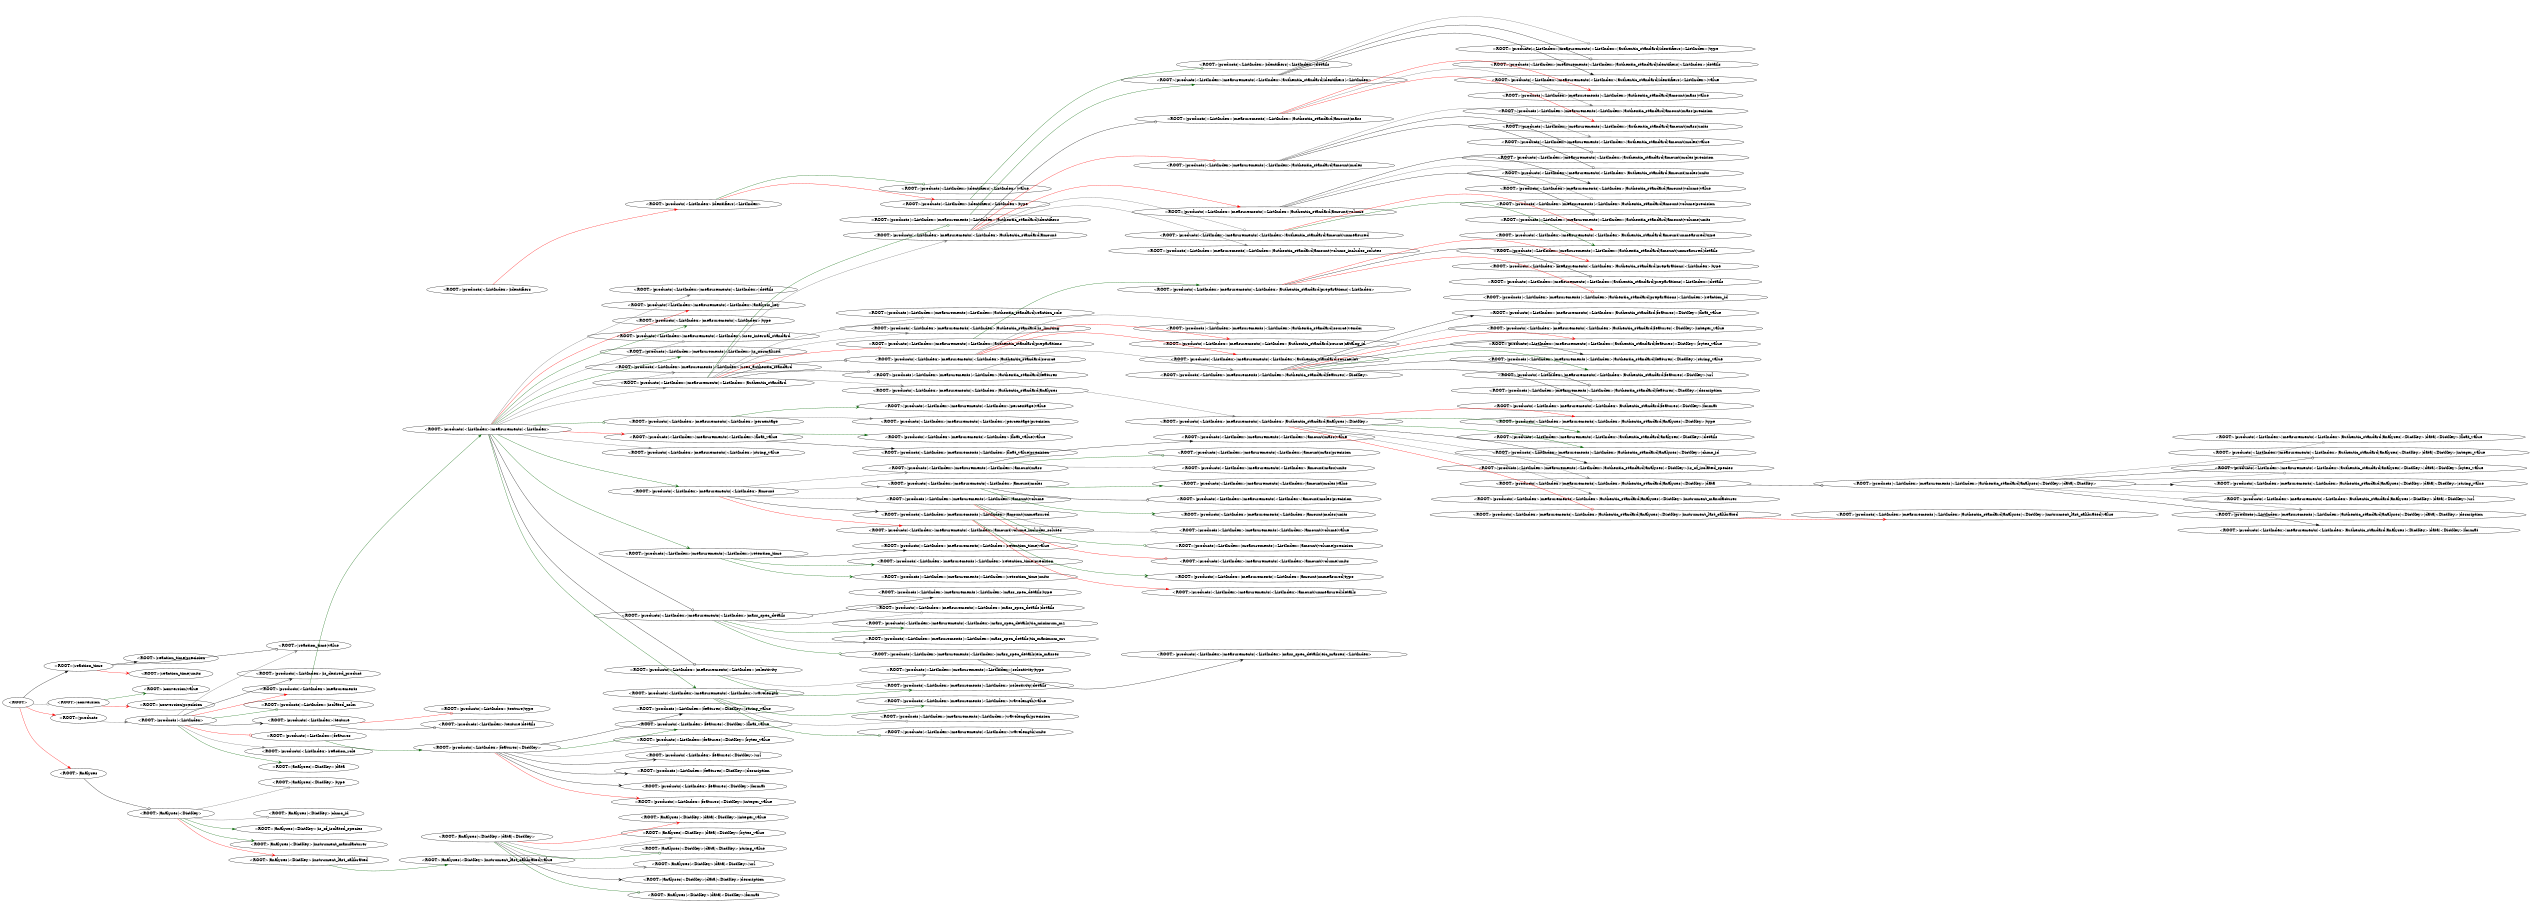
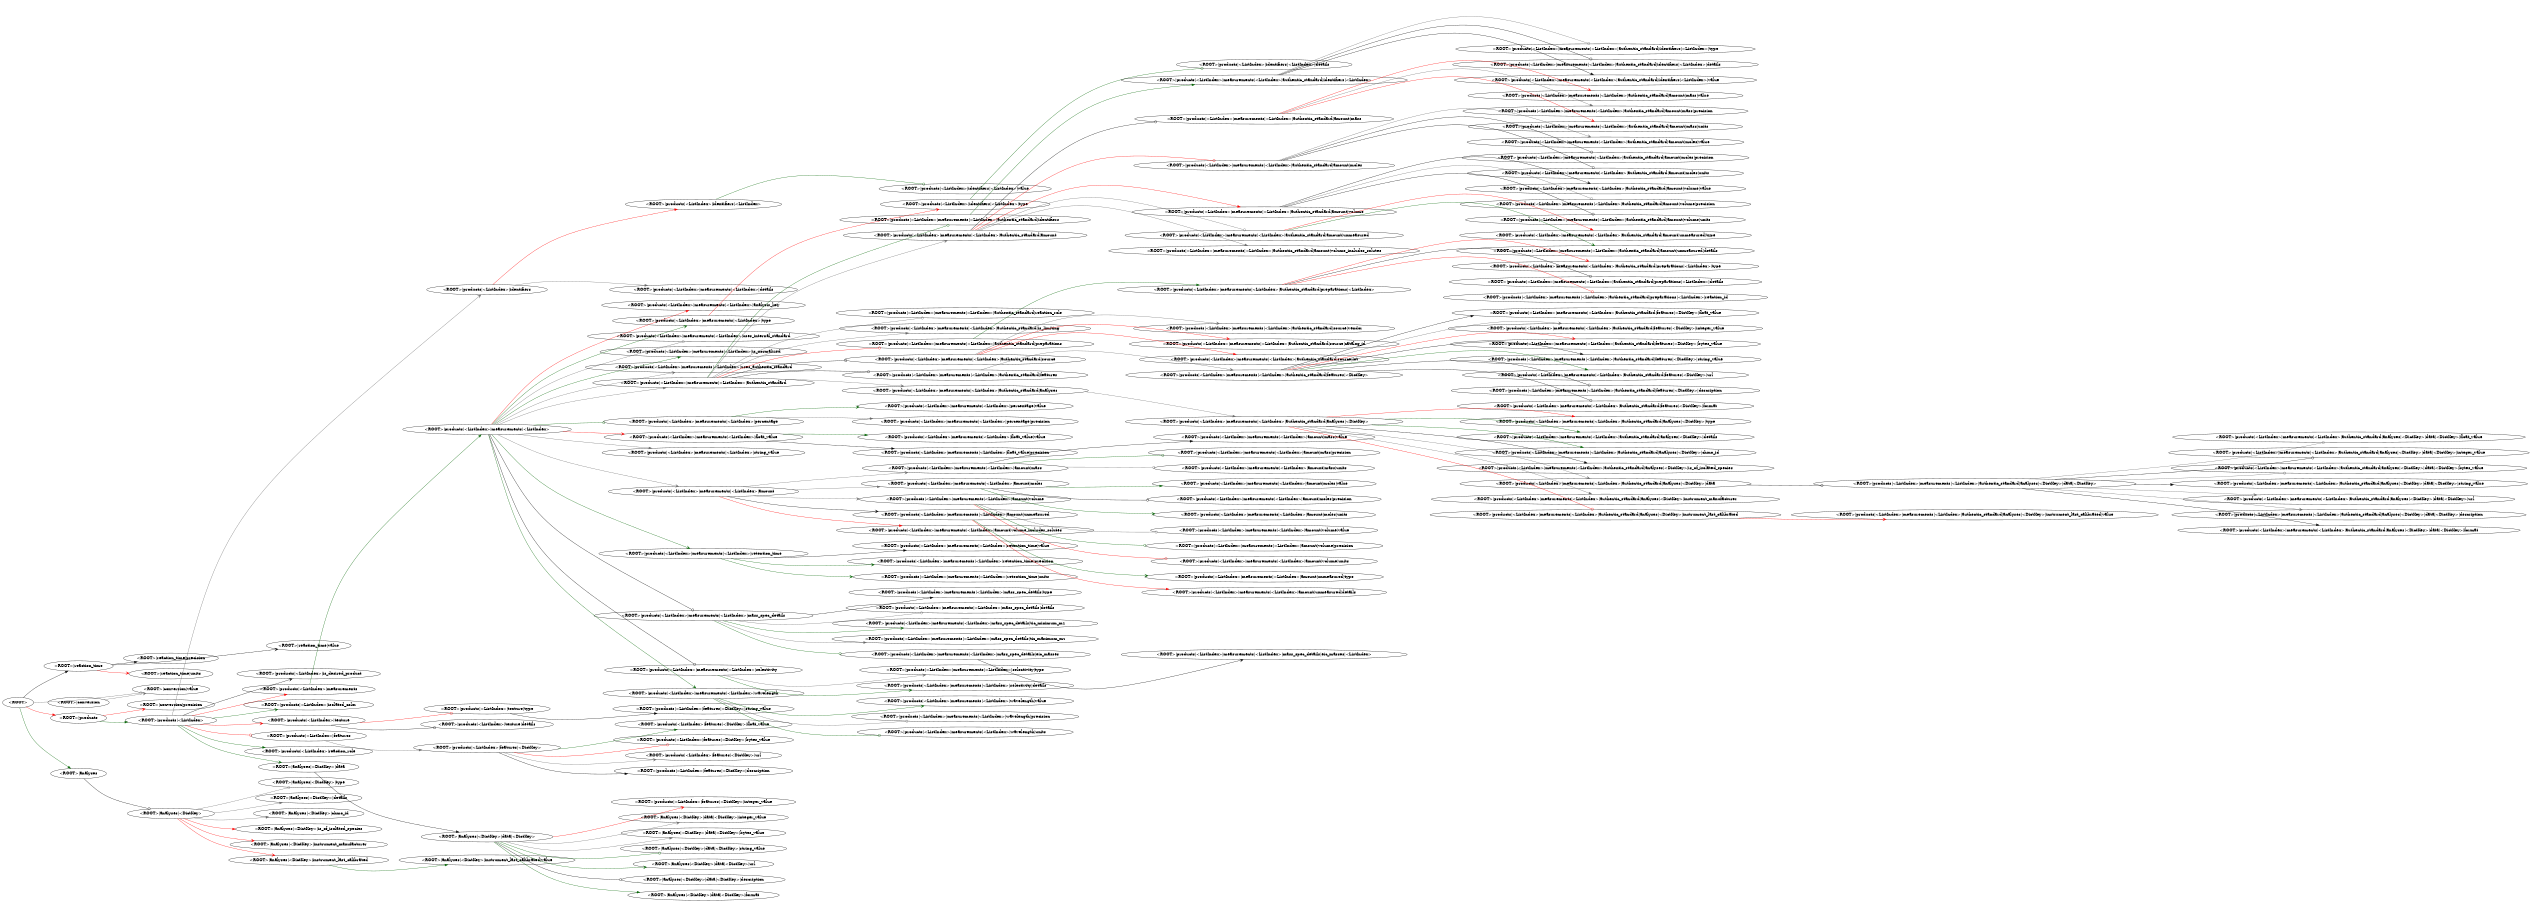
(825, 185) -> (811, 239)
(577, 343) -> (580, 281)
(585, 467) -> (585, 467)
(194, 659) -> (194, 659)
(234, 679) -> (279, 474)
(124, 697) -> (124, 697)
(40, 704) -> (87, 699)
(114, 707) -> (123, 713)
(244, 714) -> (244, 714)
(112, 722) -> (112, 722)
(230, 725) -> (230, 725)
(611, 731) -> (582, 719)
(220, 741) -> (220, 741)
(37, 743) -> (37, 743)
(372, 750) -> (372, 750)
(590, 754) -> (590, 754)
(578, 764) -> (578, 764)
(560, 772) -> (560, 772)
(703, 786) -> none
(561, 788) -> (617, 824)
none -> (309, 798)
none -> (379, 815)
(230, 820) -> (230, 820)
(208, 826) -> (208, 826)
(214, 835) -> (214, 835)
(598, 838) -> (598, 838)
(568, 867) -> (568, 867)
(554, 872) -> (554, 872)
(561, 881) -> (561, 881)
